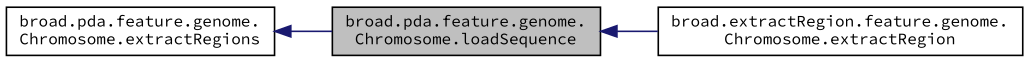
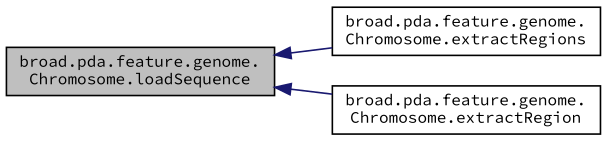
(311, 31) -> (311, 50)
(841, 31) -> (466, 110)
